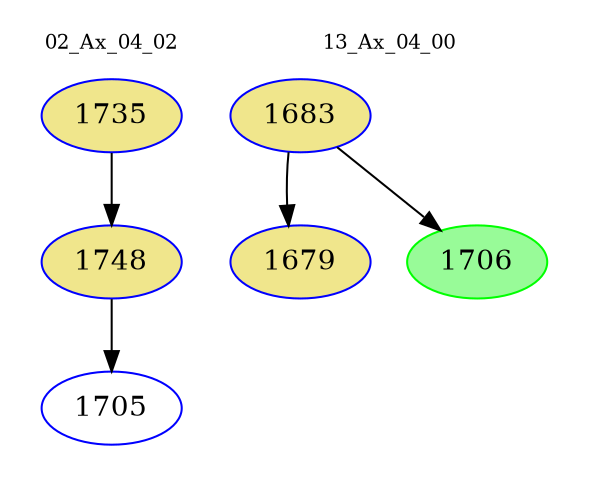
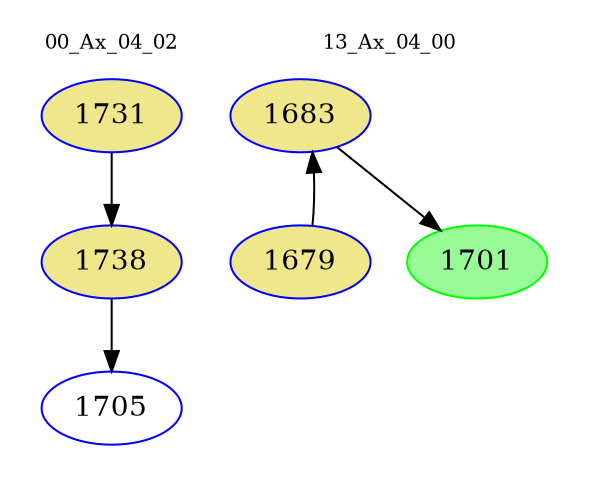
(112, 44) -> (112, 44)
(112, 116) -> (112, 116)
(287, 179) -> (314, 199)
(112, 262) -> (112, 262)
(477, 262) -> (477, 262)
